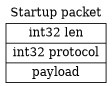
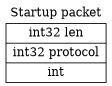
(56, 72) -> (56, 72)
